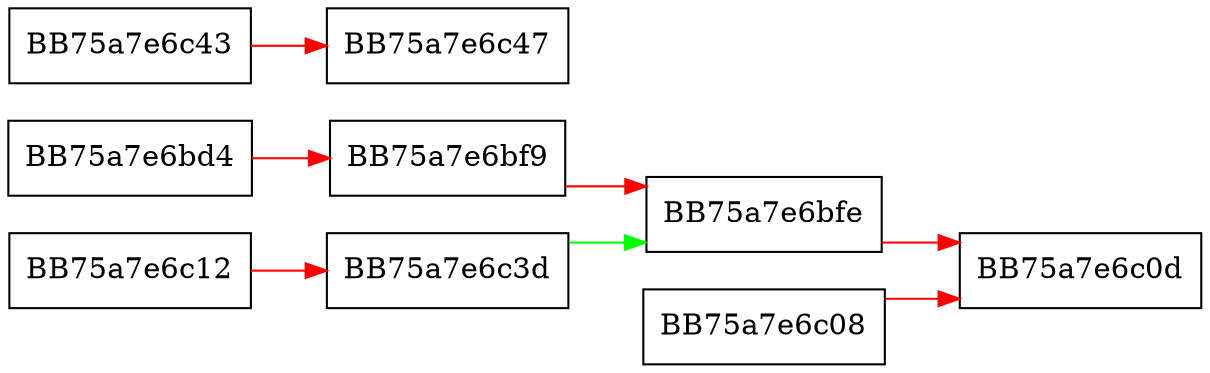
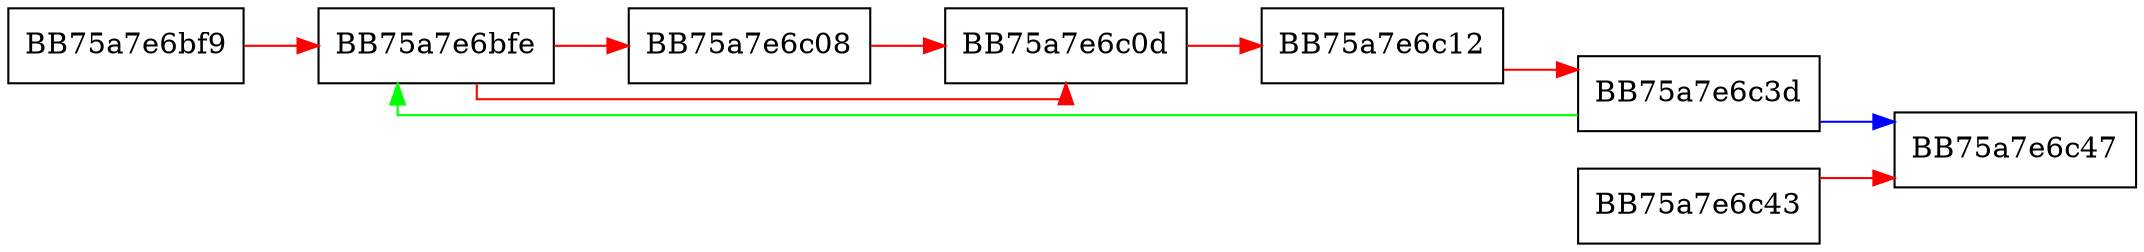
none -> (581, 46)
none -> (1214, 46)
none -> (1847, 122)
(130, 158) -> none
